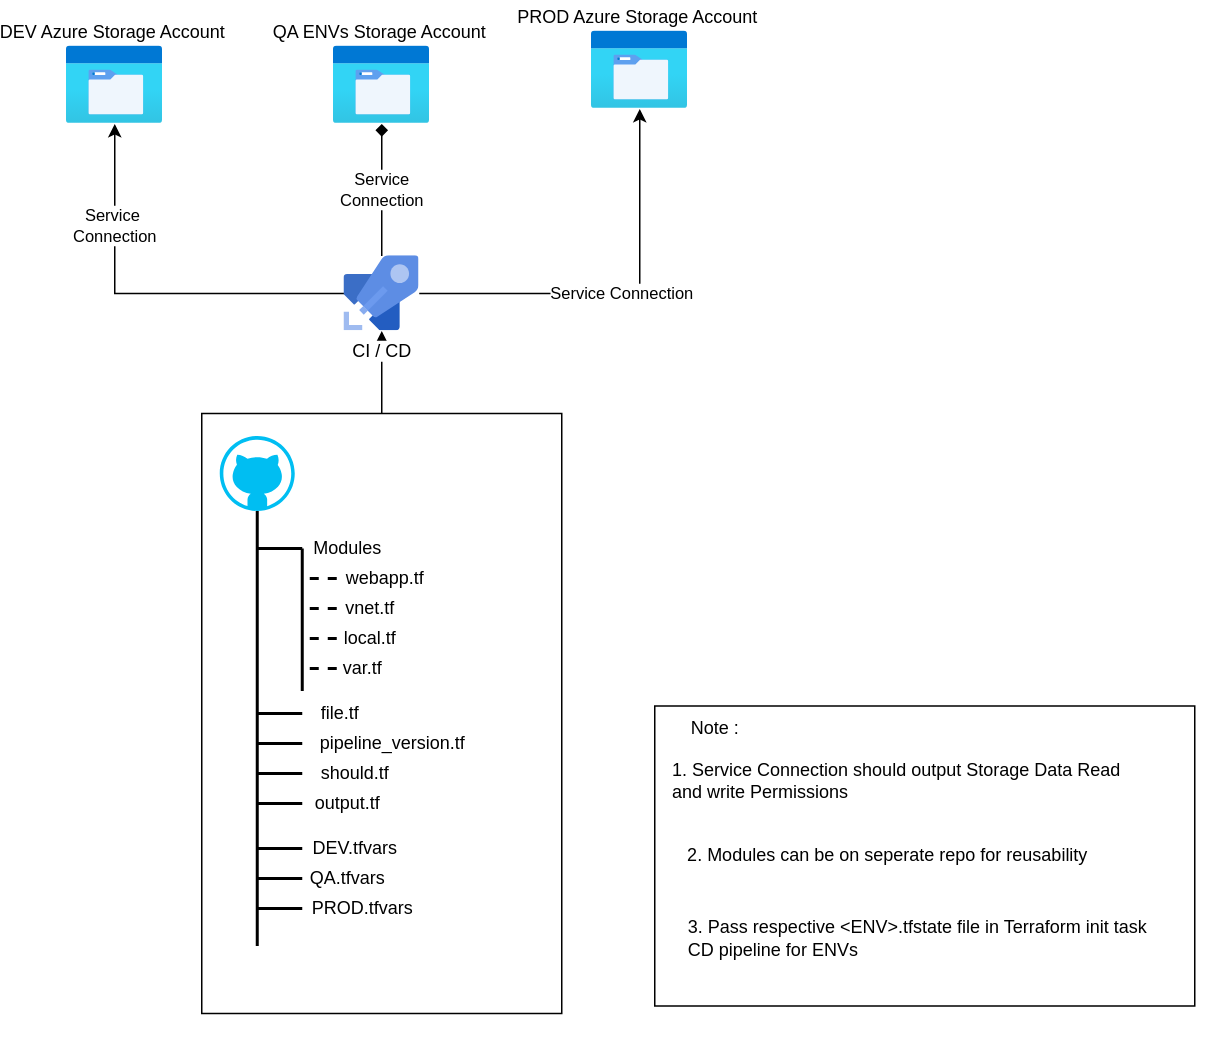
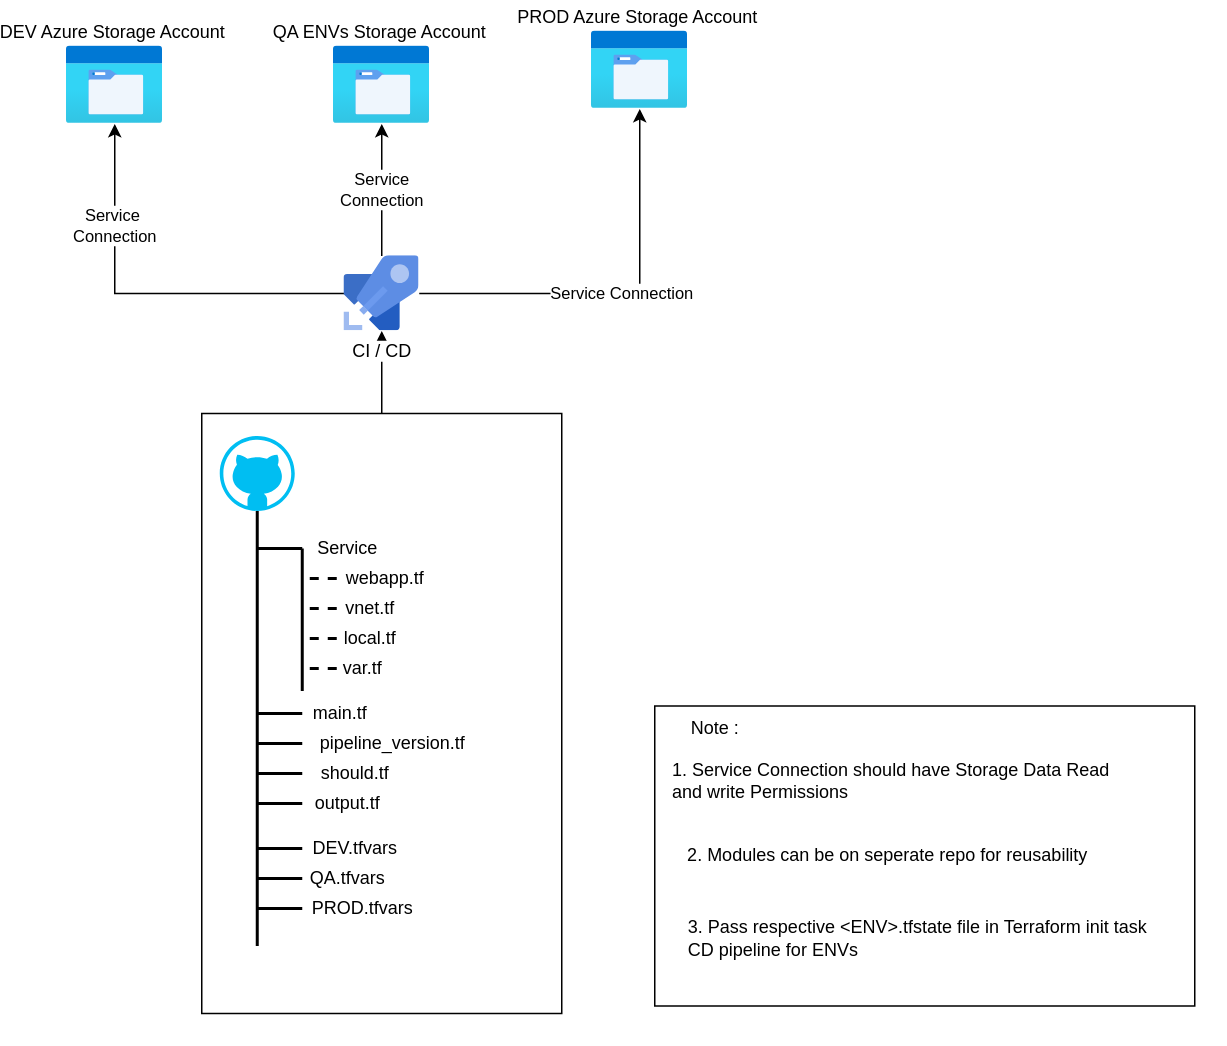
(382, 136) -> (382, 135)
(348, 548) -> (348, 548)
(341, 713) -> (341, 713)
(916, 781) -> (906, 781)
